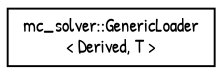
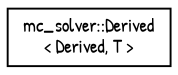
(111, 37) -> (89, 37)
